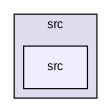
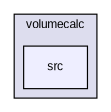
(56, 25) -> (56, 25)
